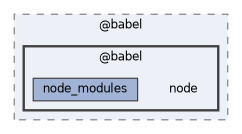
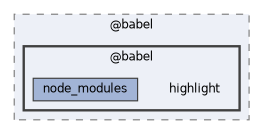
(184, 90) -> (195, 90)
